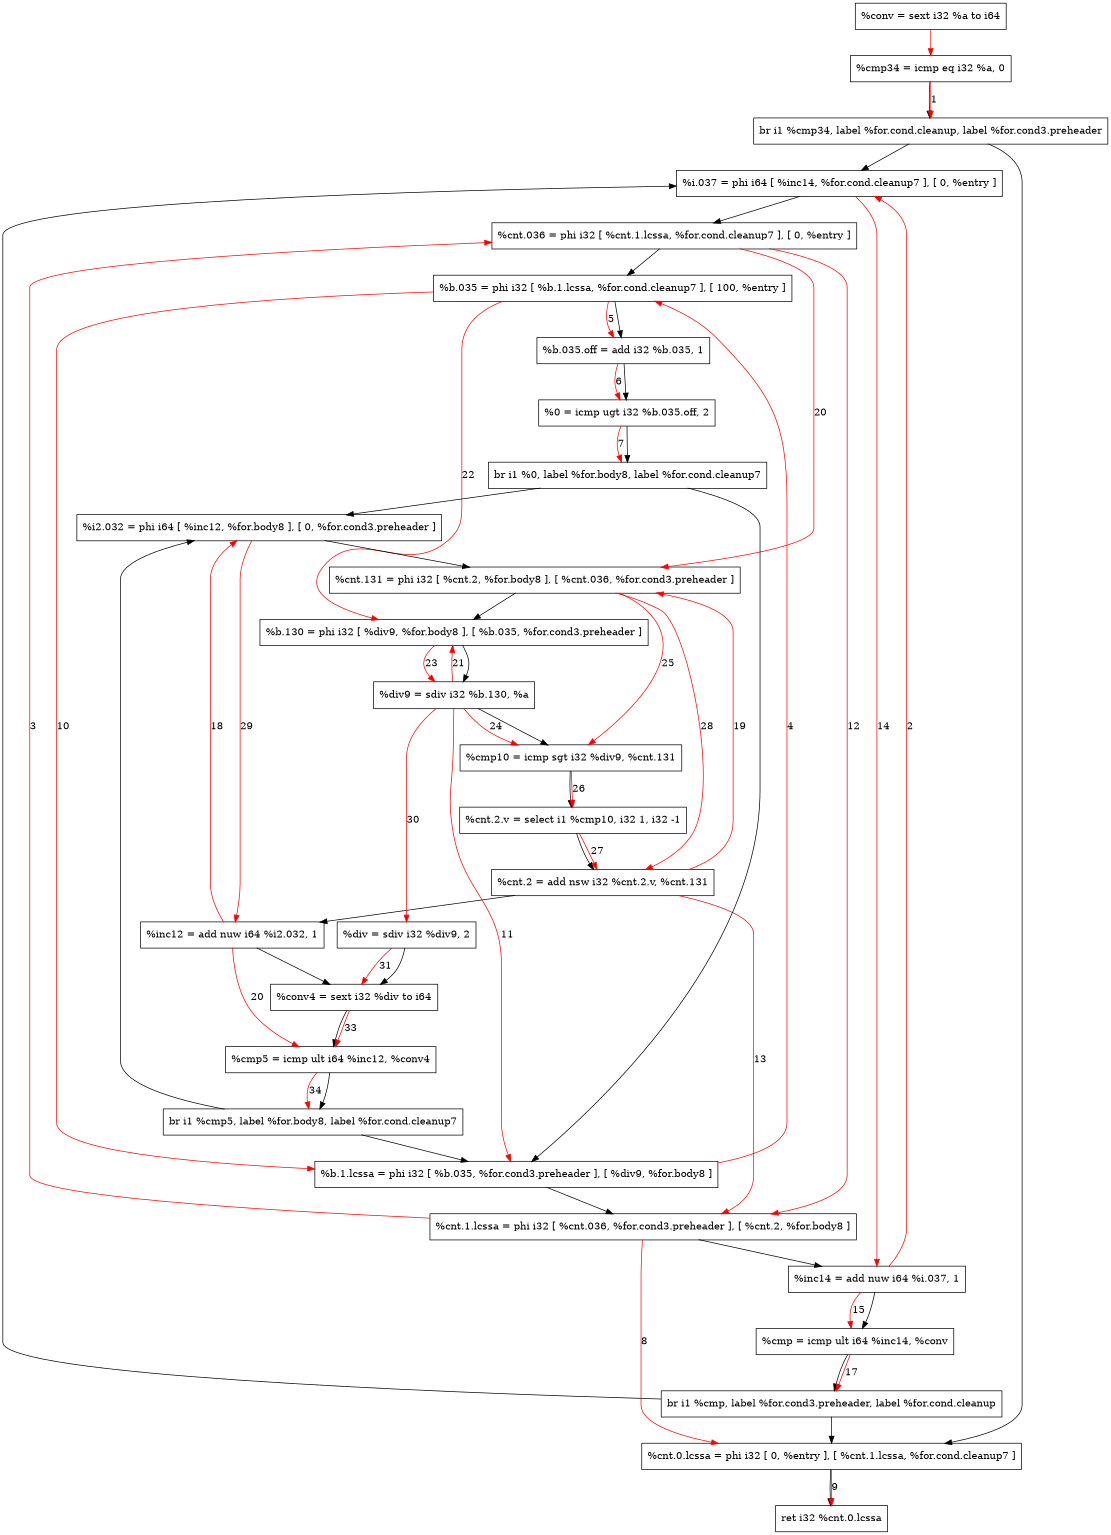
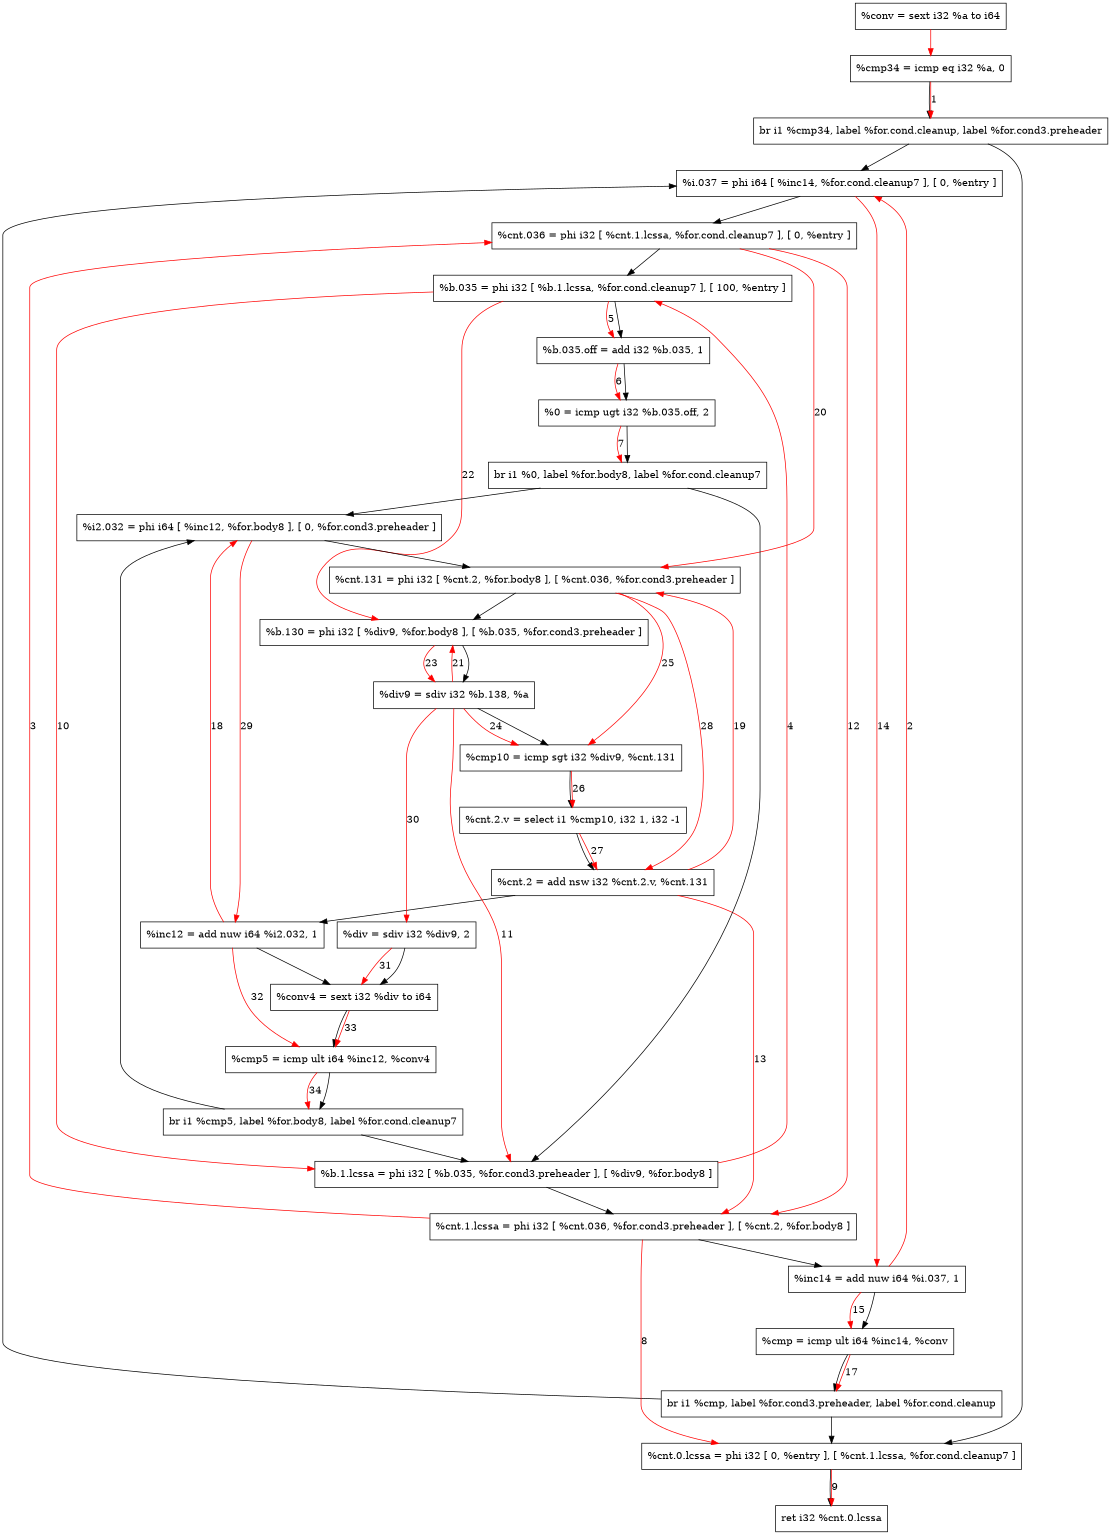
(454, 695) -> (454, 695)
(257, 997) -> (257, 997)
